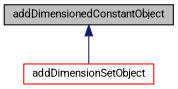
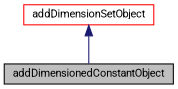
(89, 50) -> (89, 50)
